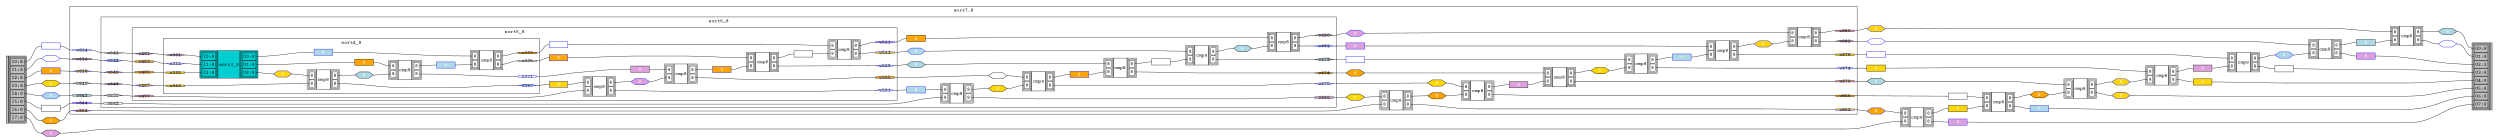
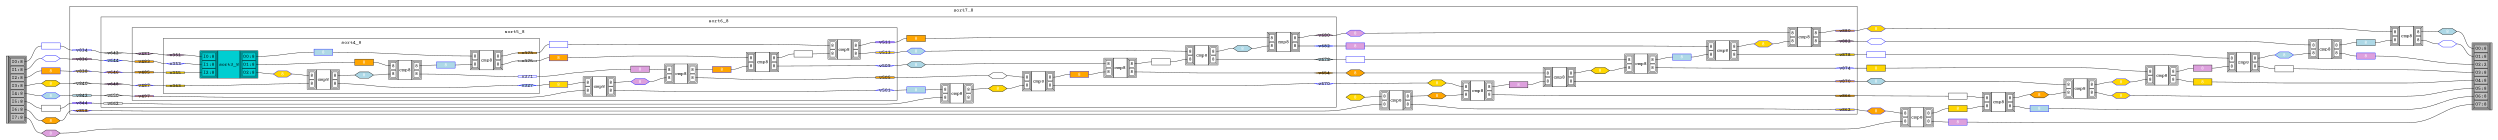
(1324, 73) -> (1324, 73)
(527, 85) -> (527, 85)
(1324, 98) -> none
